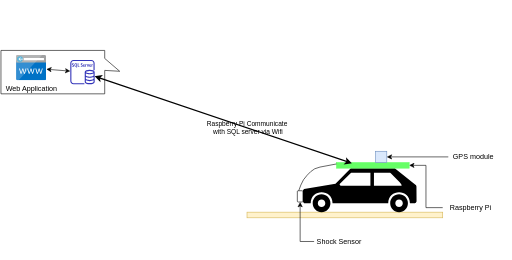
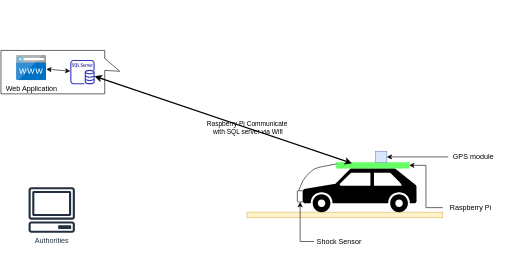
none -> (51, 210)
